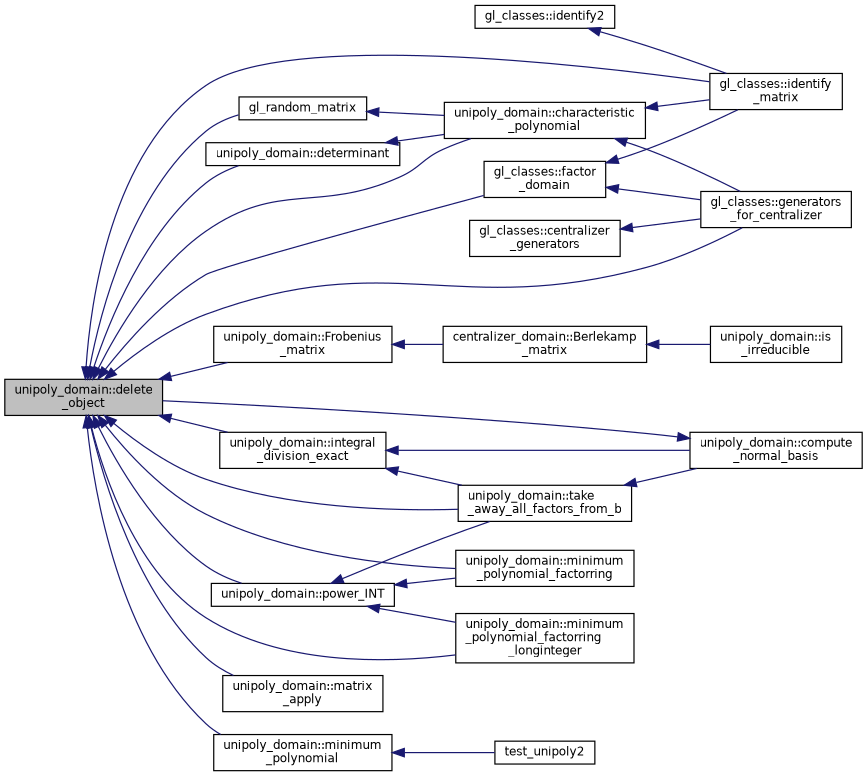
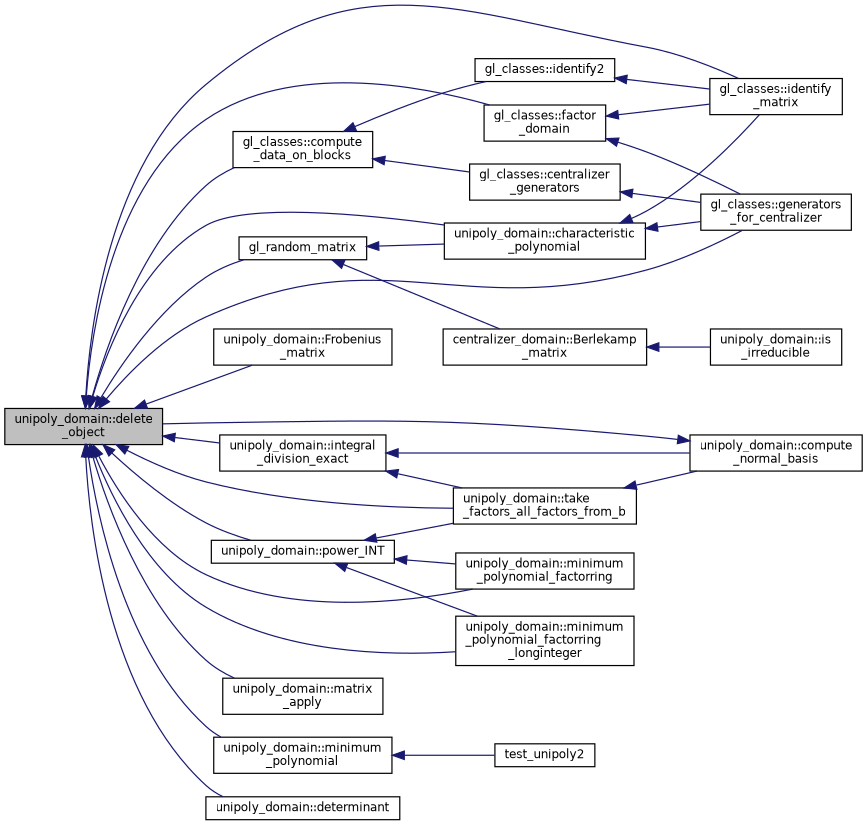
(421, 138) -> none
none -> (303, 150)
(424, 344) -> (422, 297)
(545, 503) -> (545, 506)
